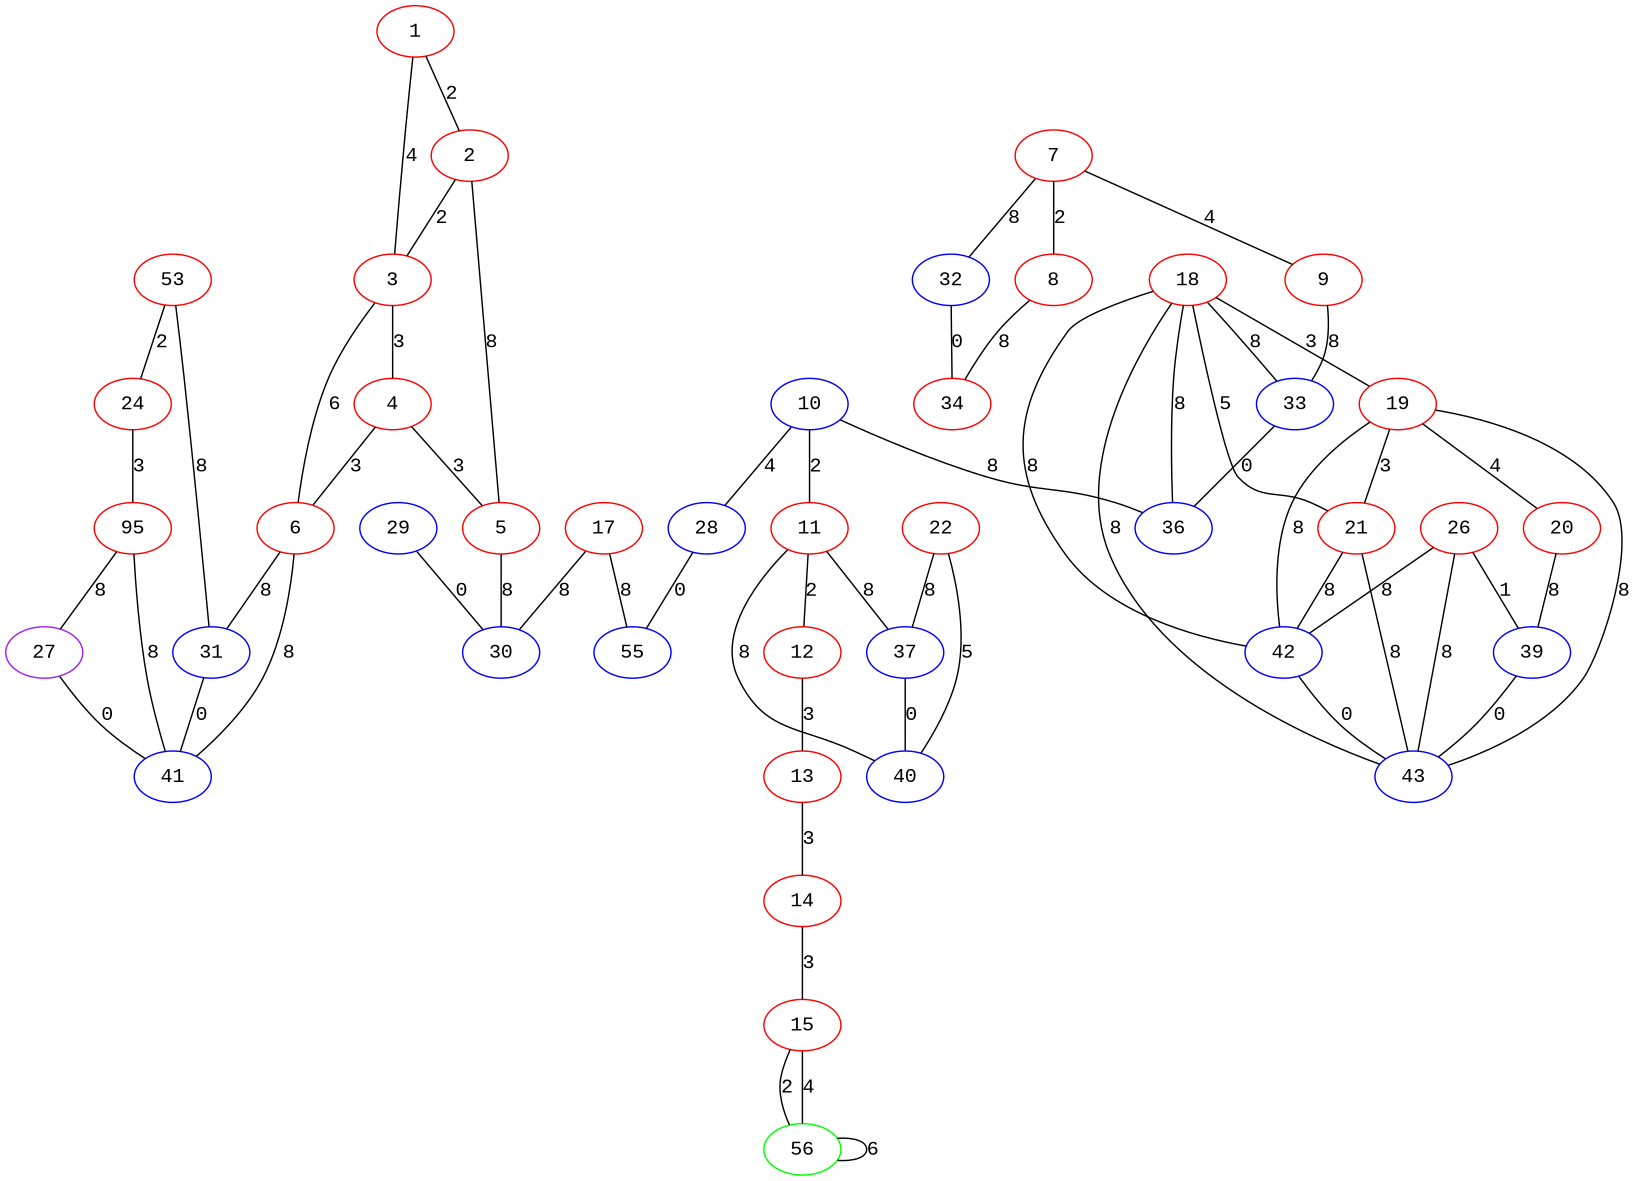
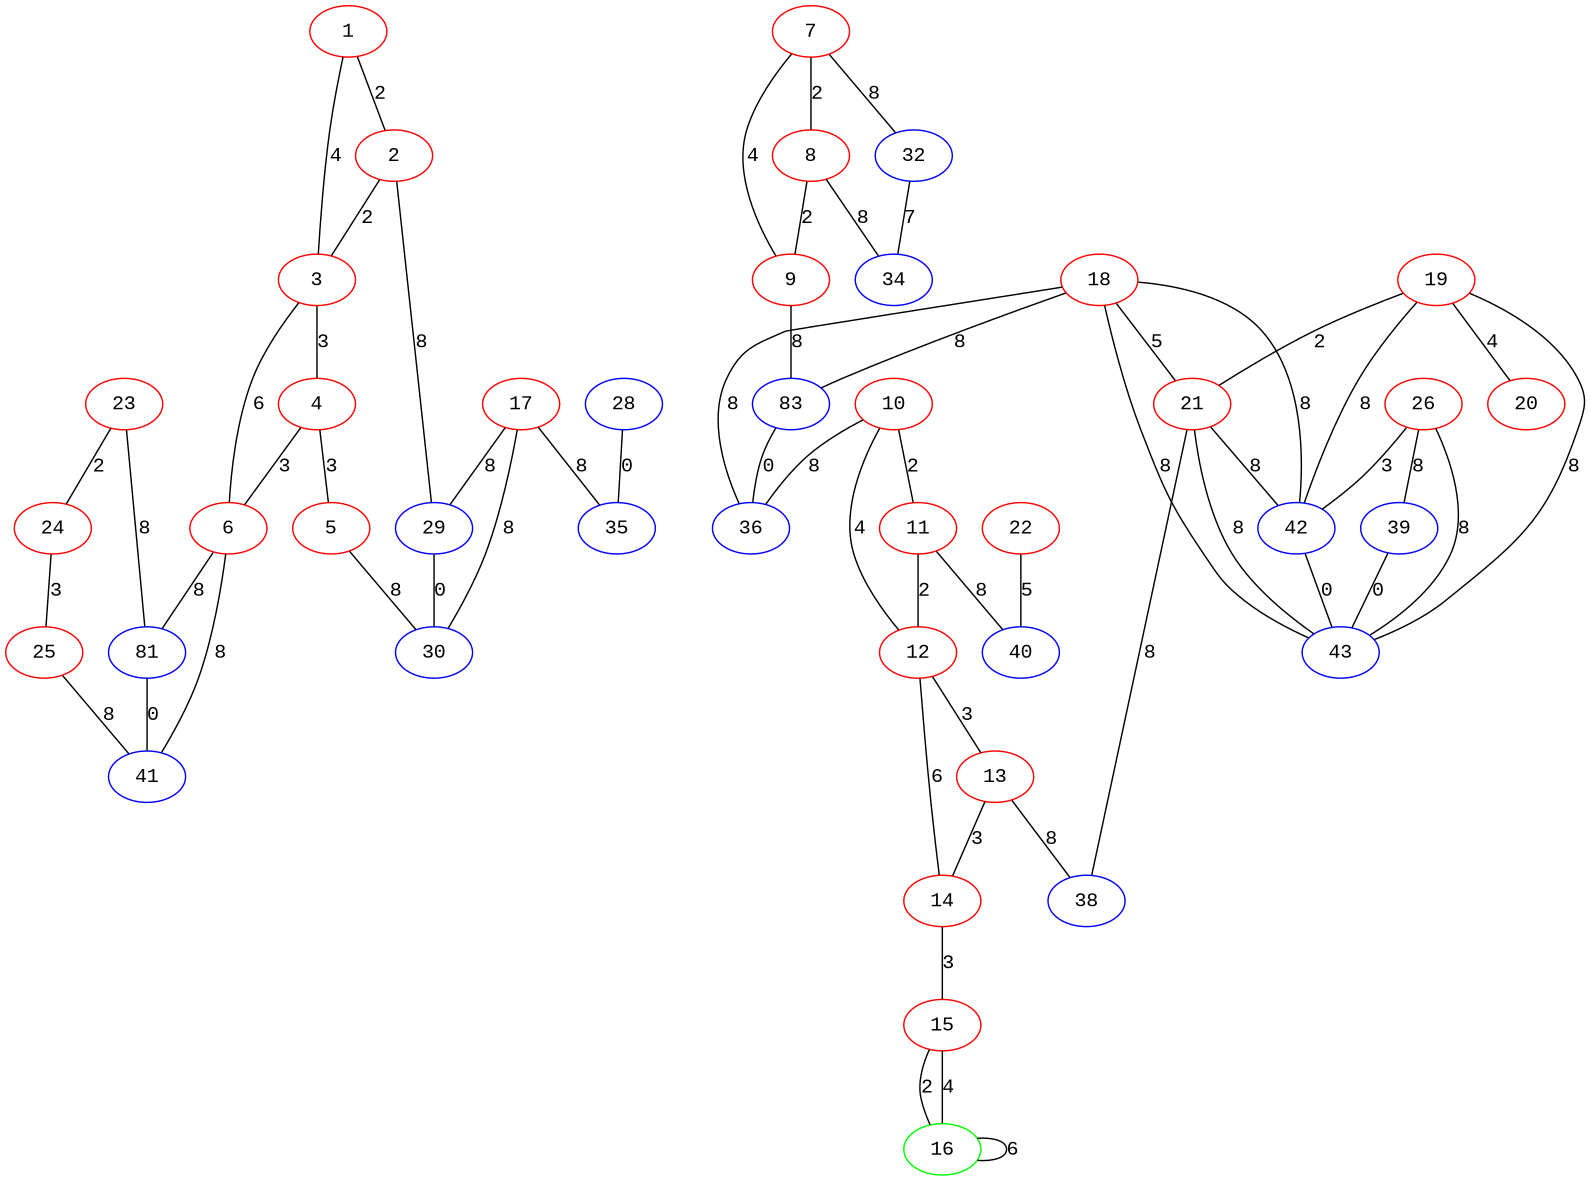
none -> (801, 218)
(173, 280) -> (124, 404)
(485, 342) -> (414, 342)
(957, 342) -> (910, 218)
(1293, 342) -> none
(810, 404) -> (894, 404)
(952, 404) -> (894, 280)
(1295, 404) -> (791, 404)
none -> (478, 466)
(758, 466) -> (850, 533)
(1386, 466) -> (1320, 342)
(133, 528) -> (44, 652)
(1387, 590) -> (1387, 466)
(1506, 590) -> (1418, 466)
(1547, 590) -> none
(44, 652) -> none
(211, 652) -> (147, 652)
(633, 652) -> (617, 528)
(905, 652) -> none
none -> (928, 777)
none -> (1087, 901)
(802, 1149) -> (942, 1149)
